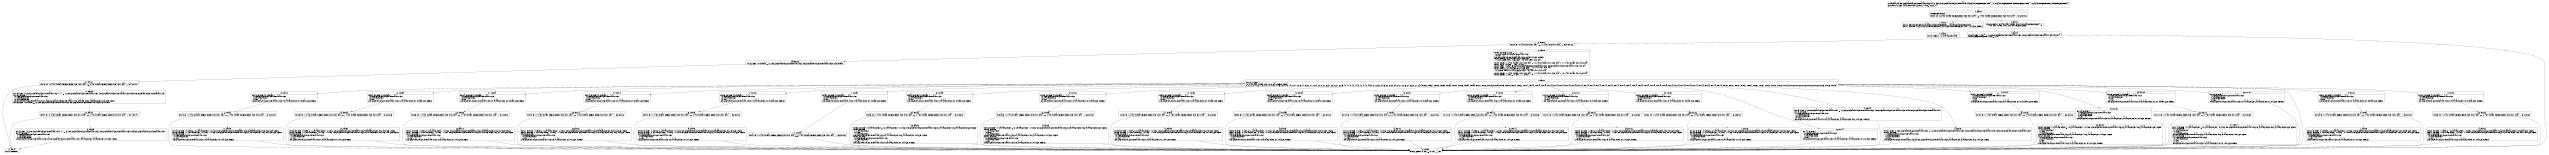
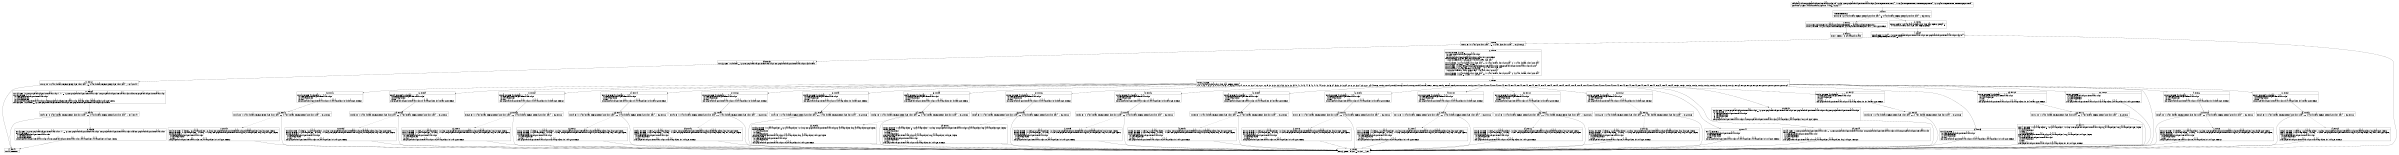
(2100, 134) -> none
